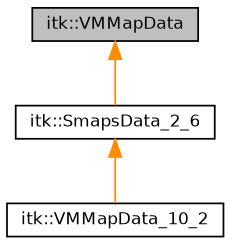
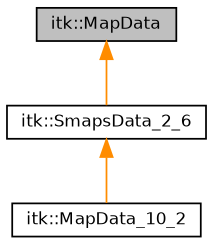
(115, 24) -> (106, 24)
(115, 220) -> (106, 220)
